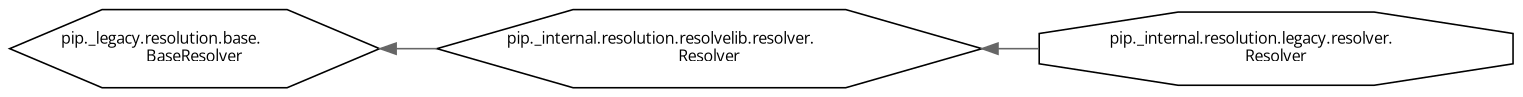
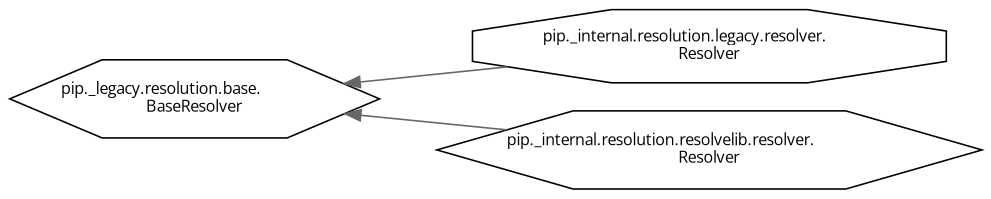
(1019, 49) -> (434, 74)
